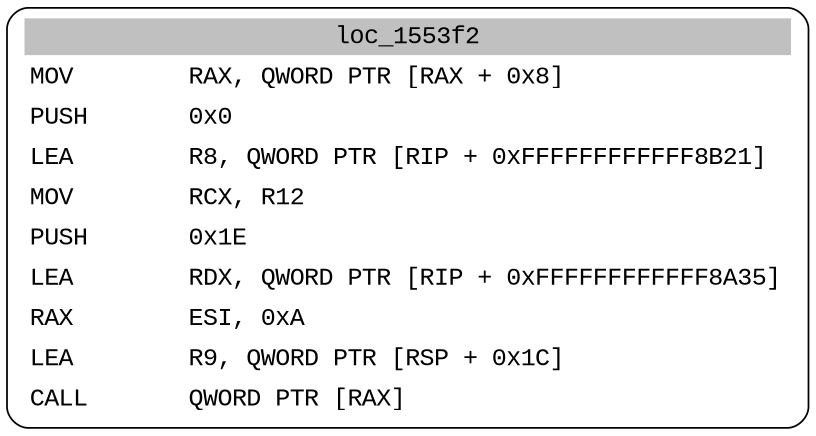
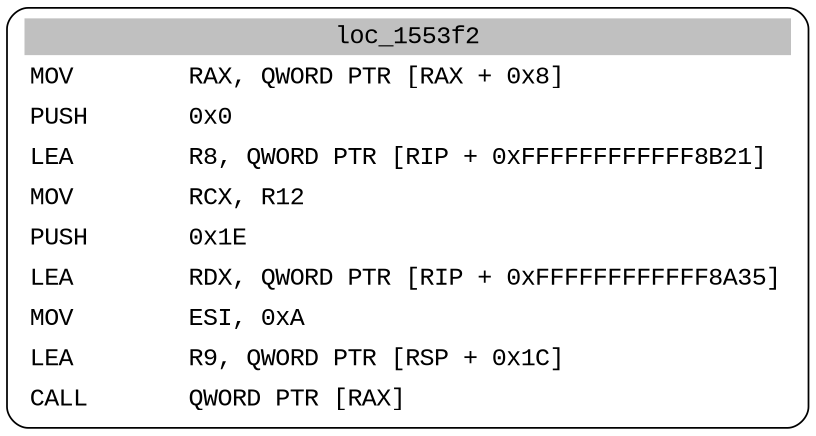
(167, 318) -> (167, 318)
